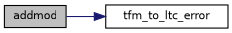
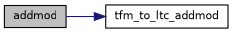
(167, 17) -> (167, 17)
